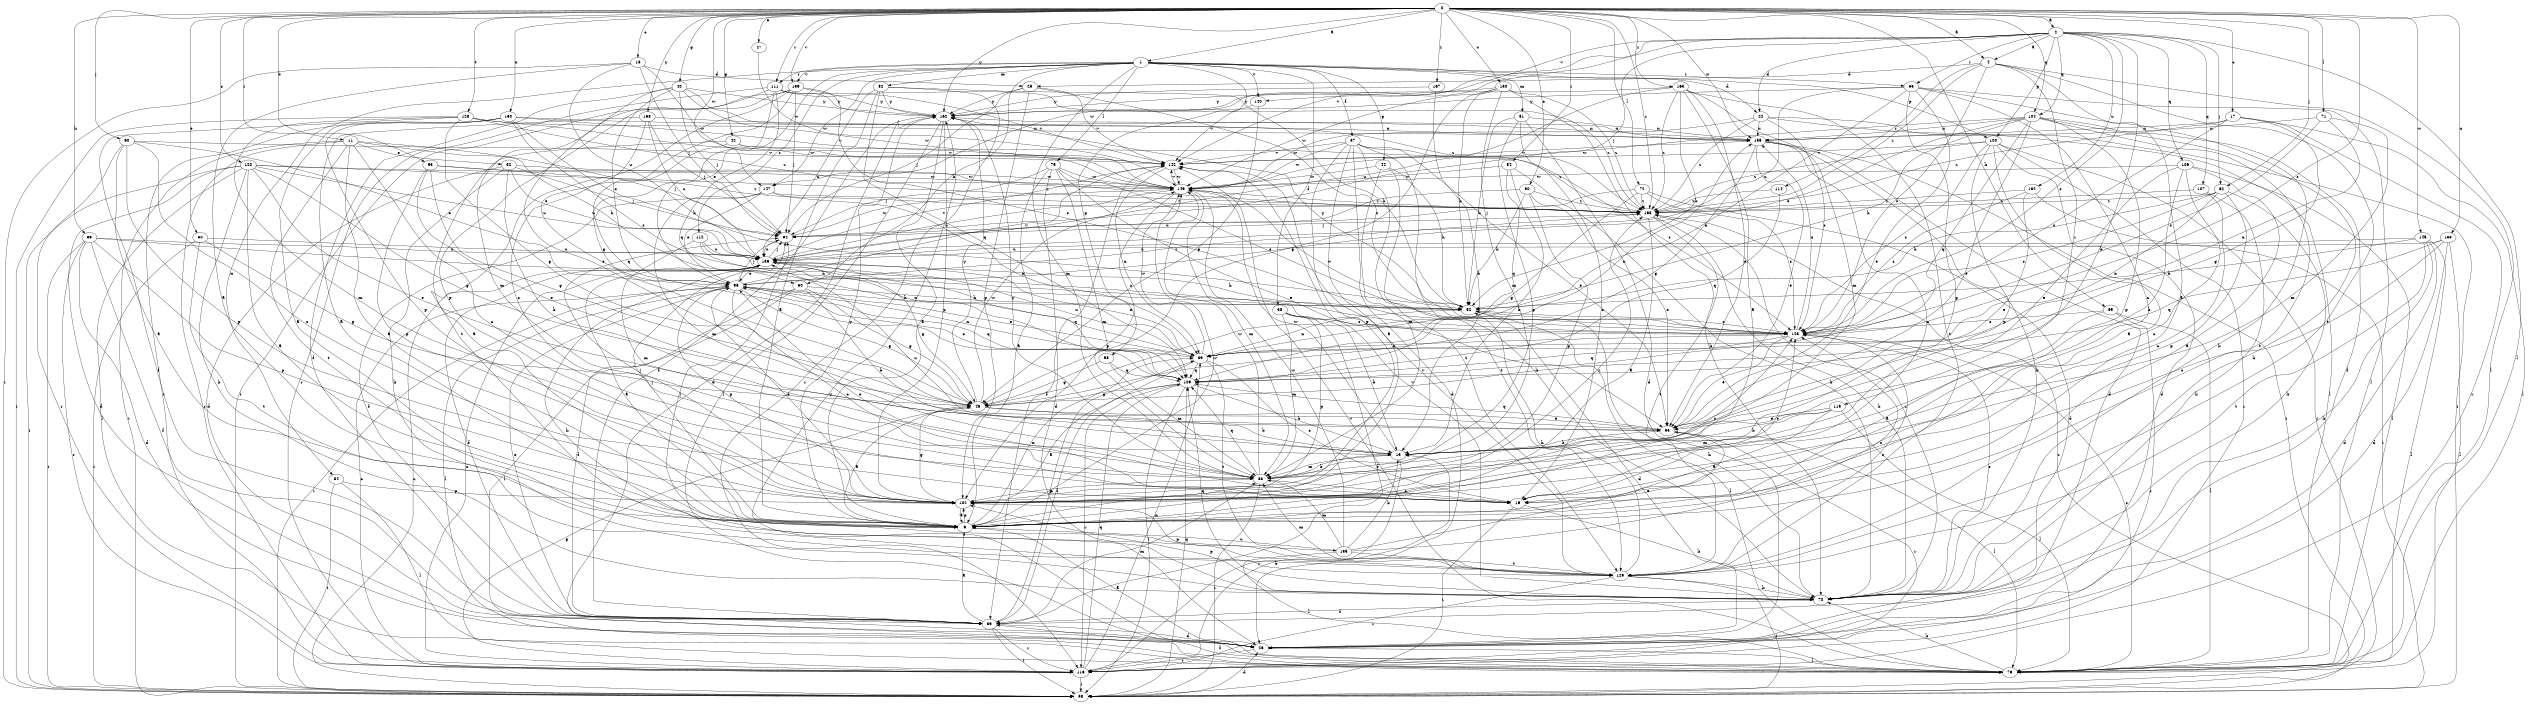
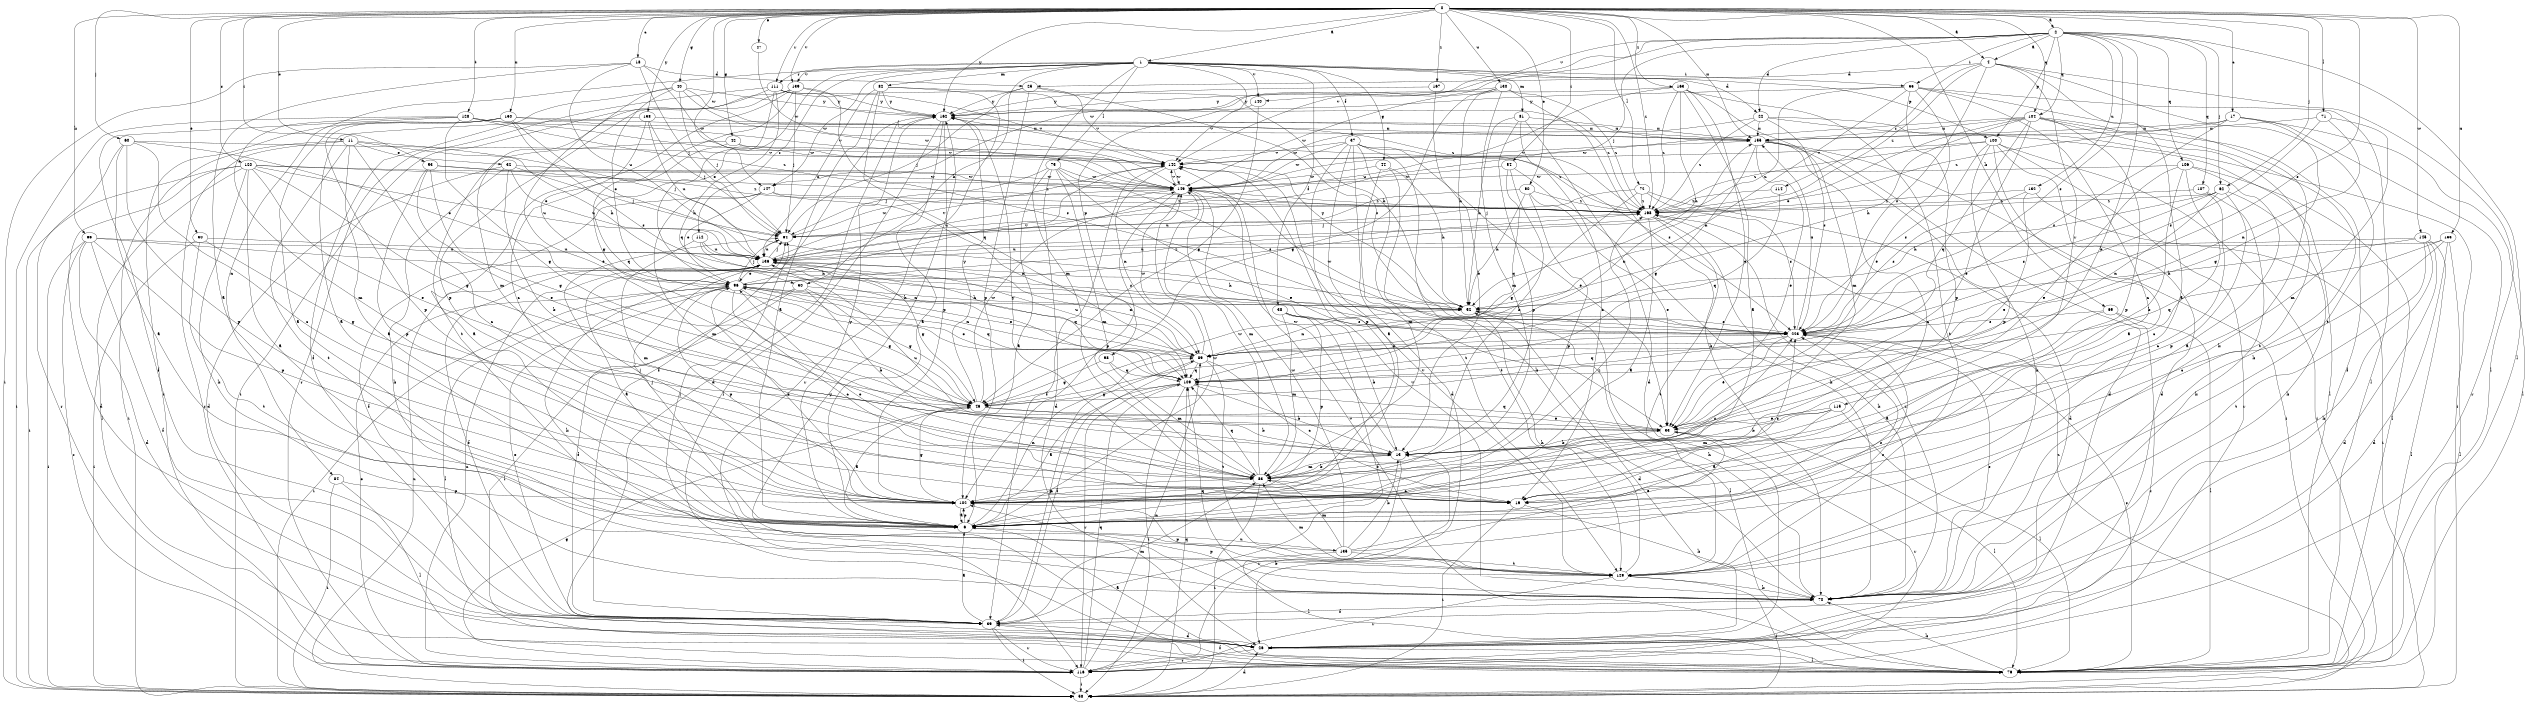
(1795, 334) -> (1795, 334)
